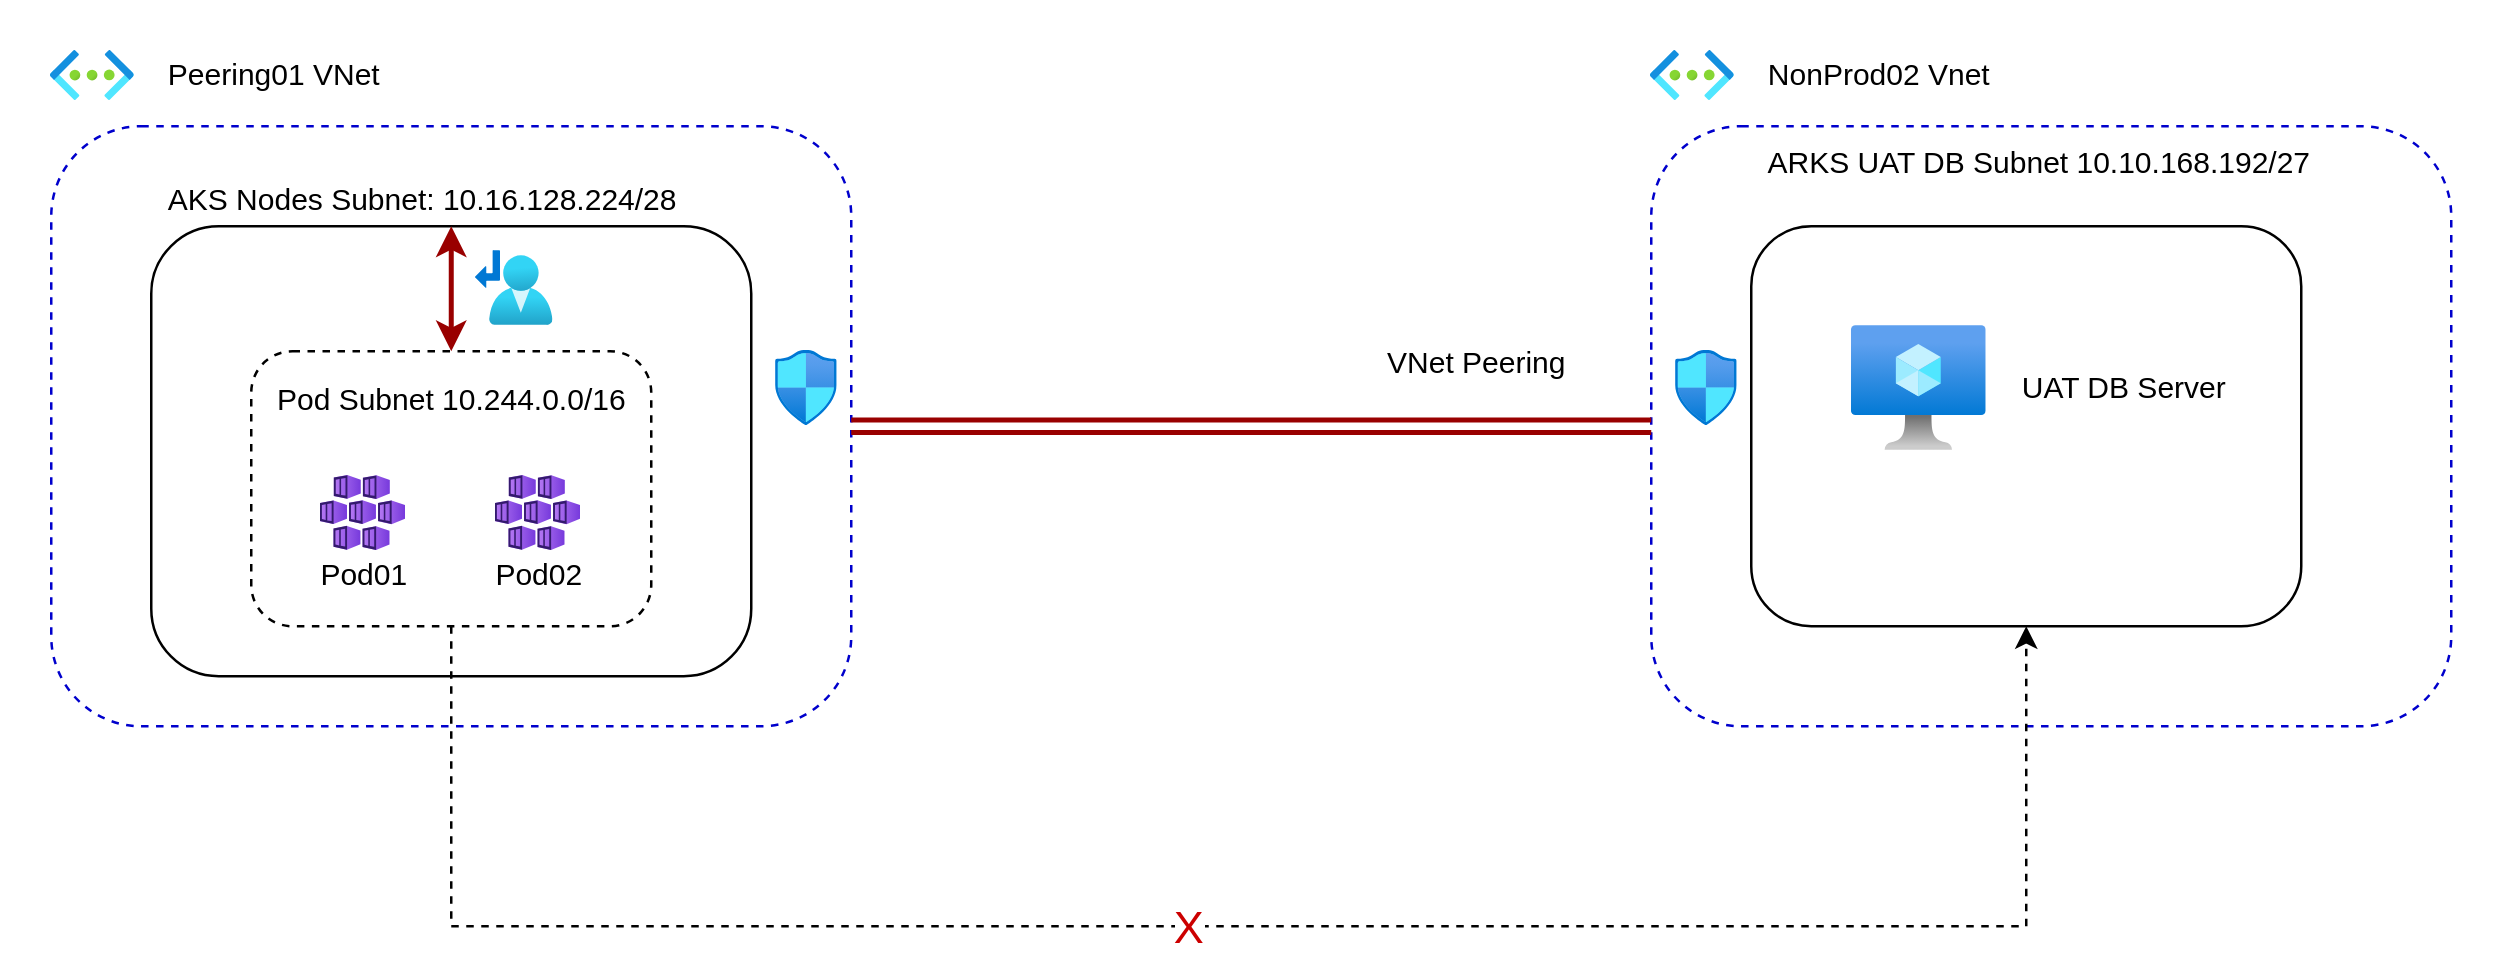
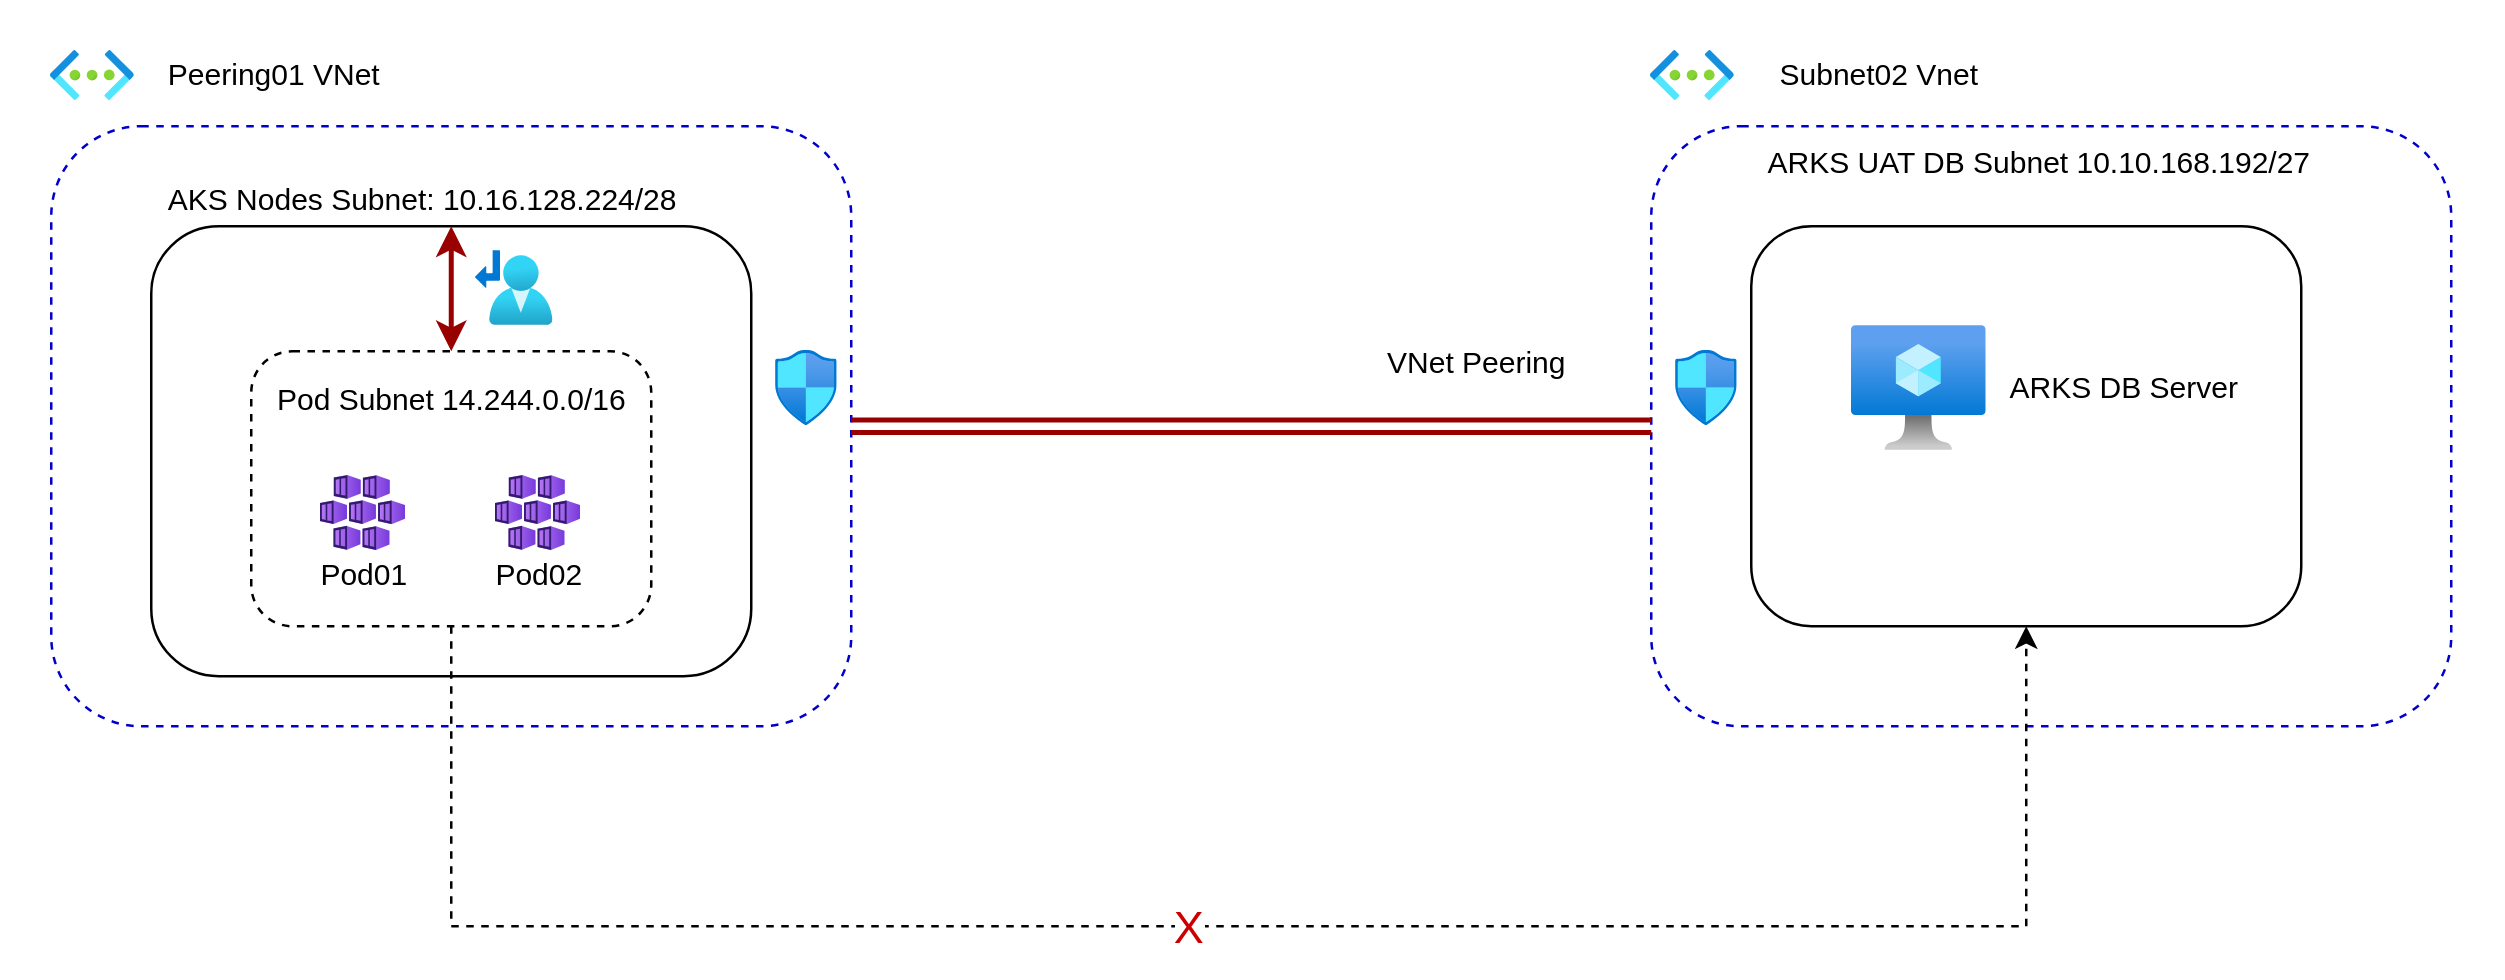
(1843, 76) -> (1843, 76)
(2125, 389) -> (2125, 389)
(453, 401) -> (453, 401)
